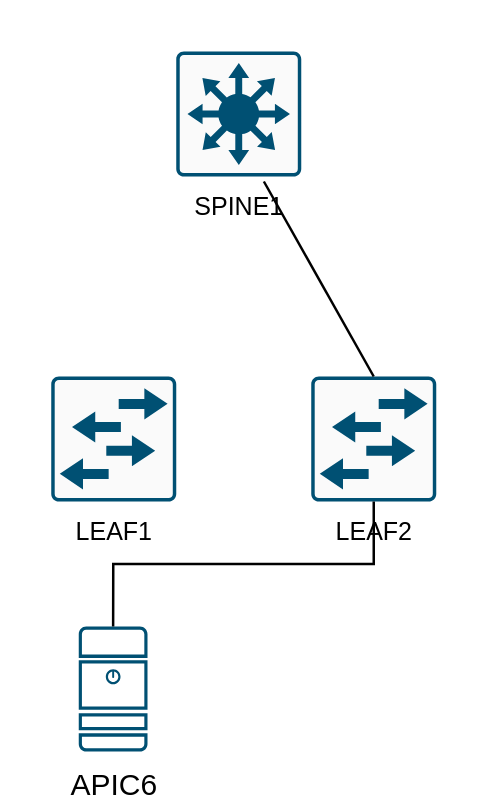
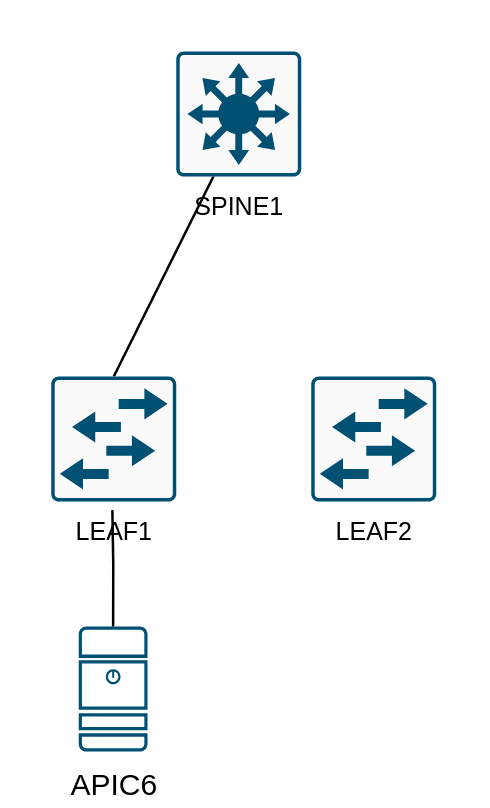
none -> (164, 276)
(319, 279) -> none
(274, 564) -> (113, 538)
